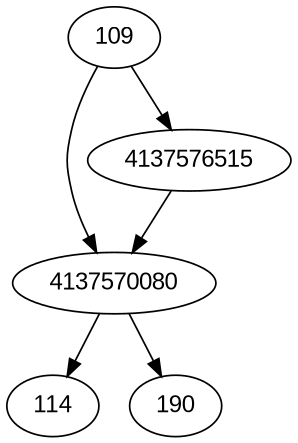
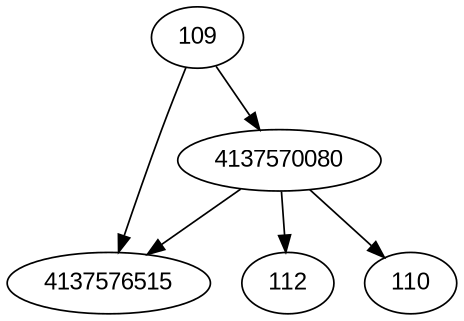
(156, 214) -> (201, 217)
(53, 406) -> (288, 283)
(176, 406) -> (411, 283)
